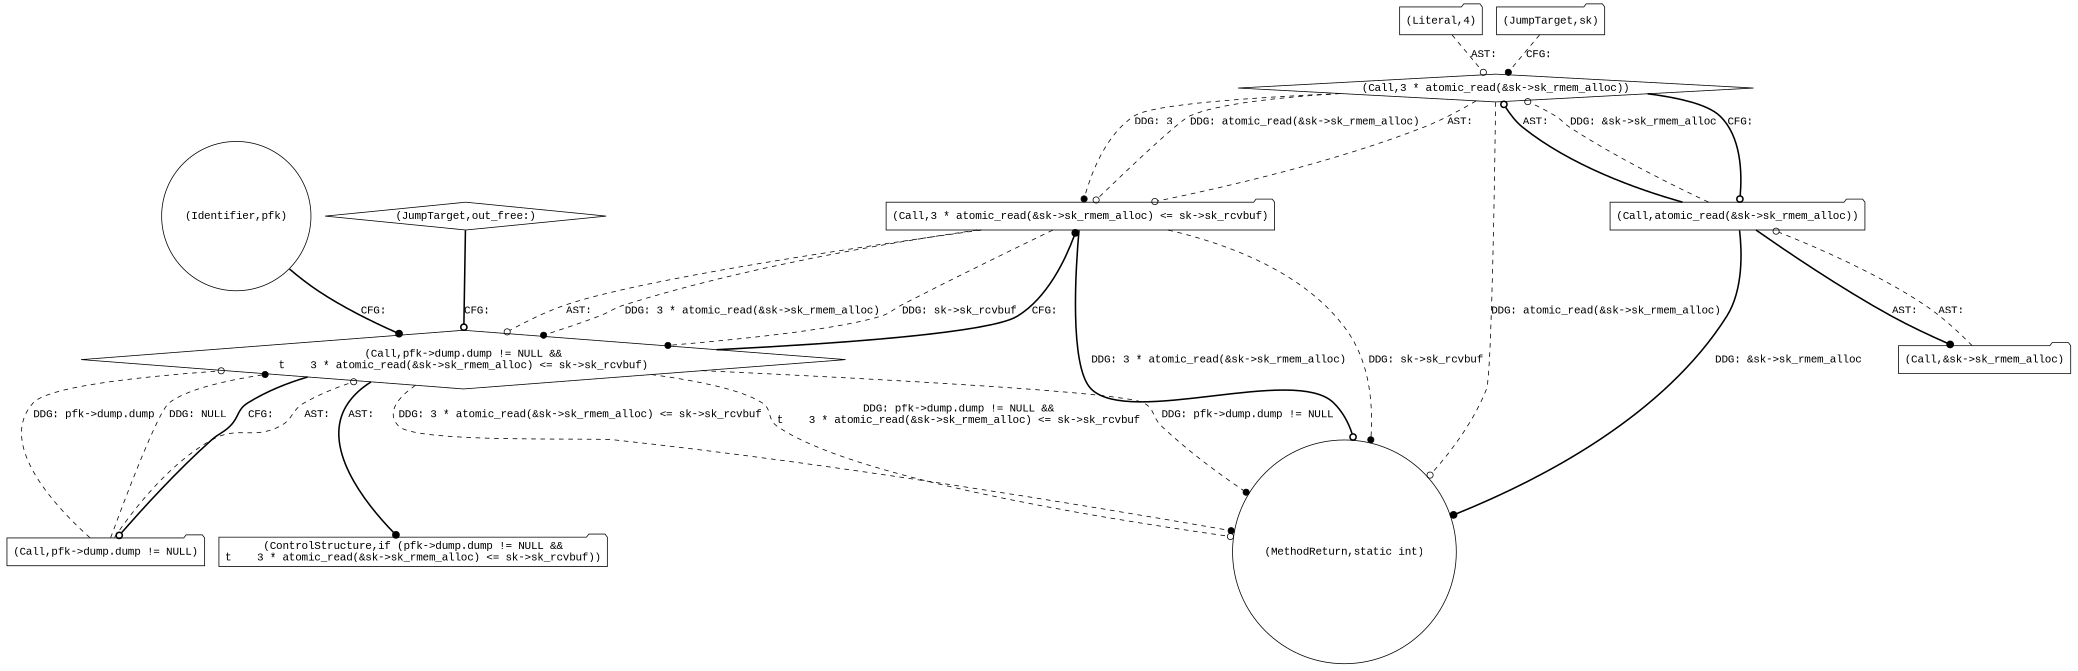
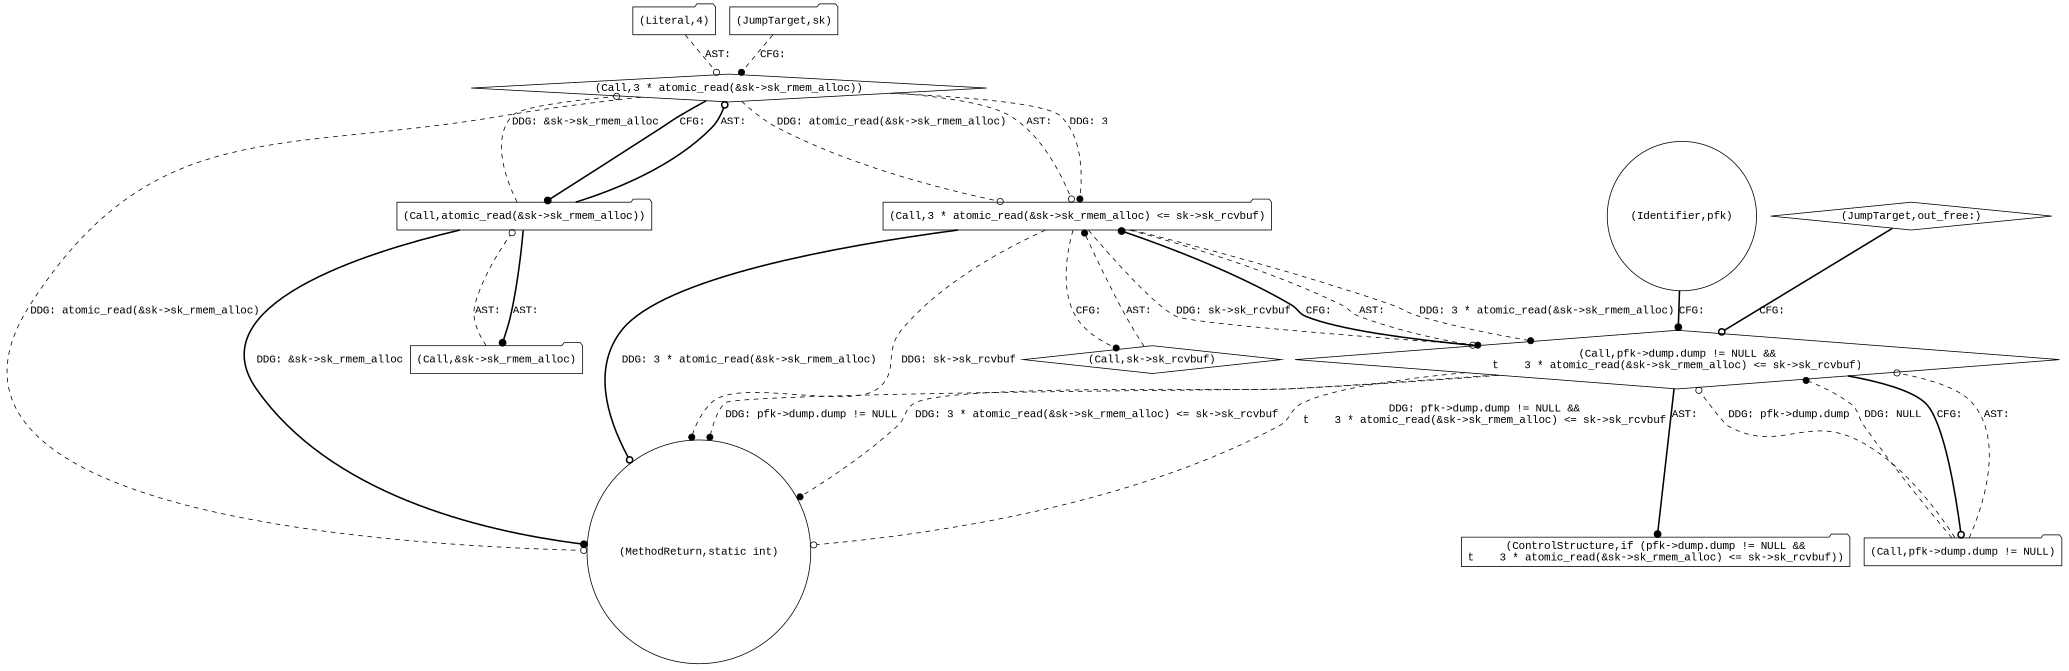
(1723, 119) -> (628, 149)
none -> (1152, 360)
